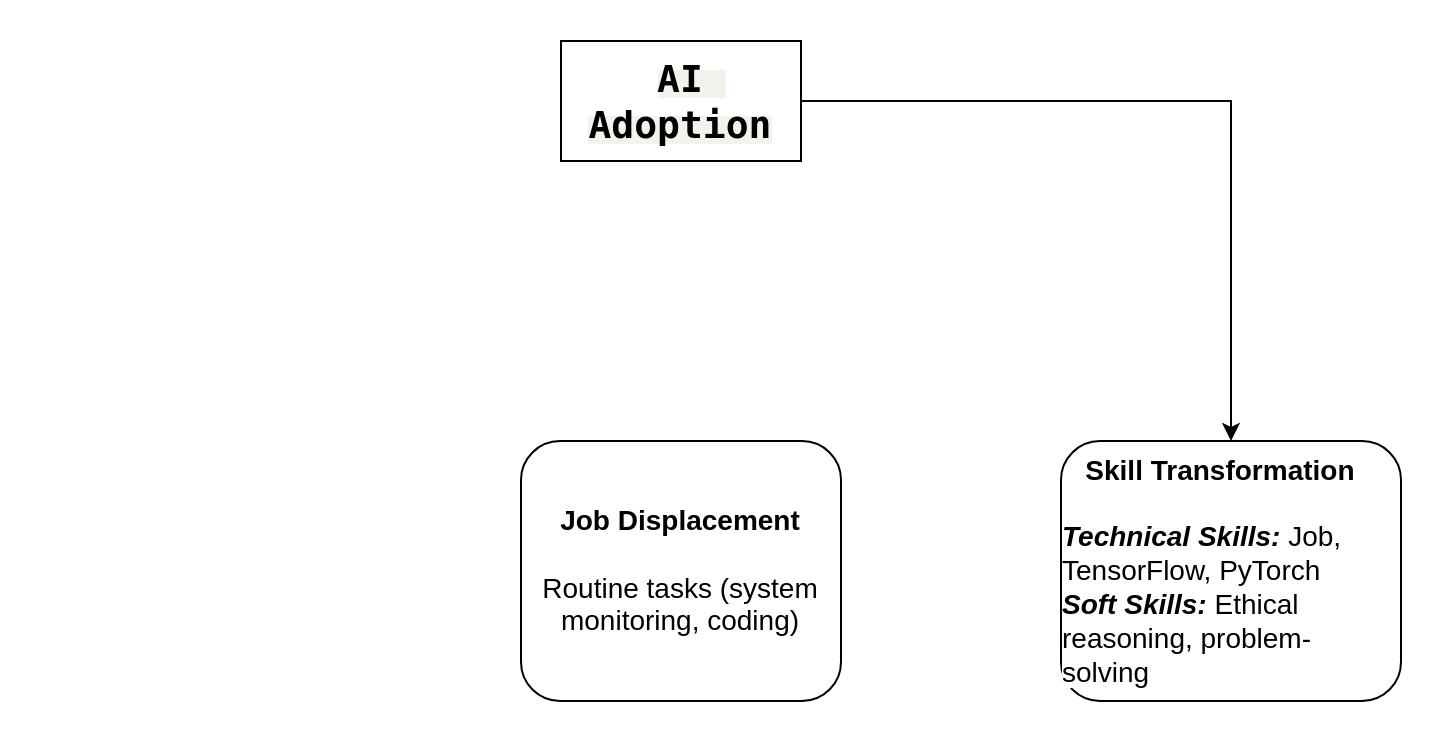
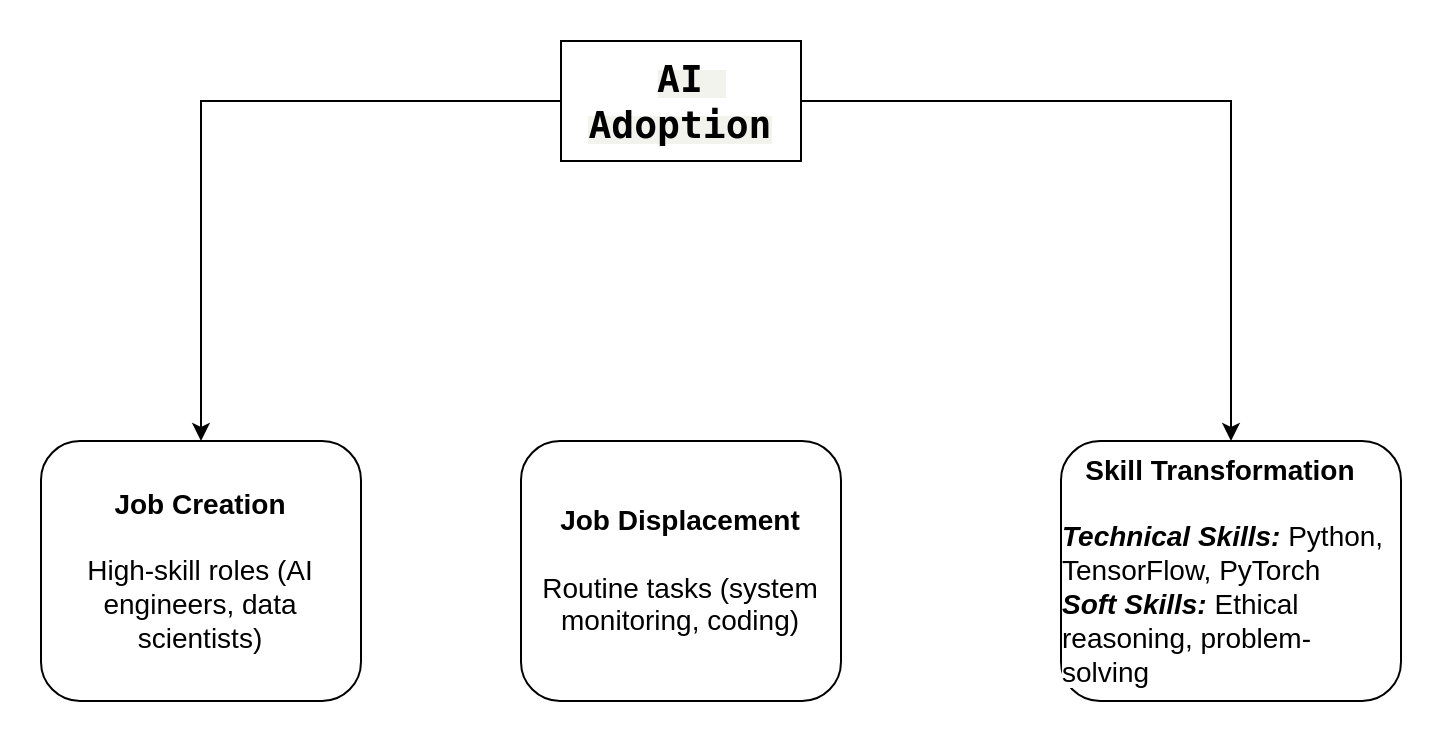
none -> (218, 101)
none -> (201, 571)
(1231, 571) -> (1231, 571)
